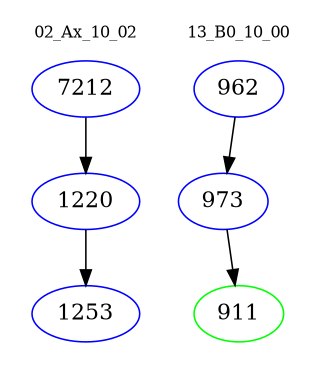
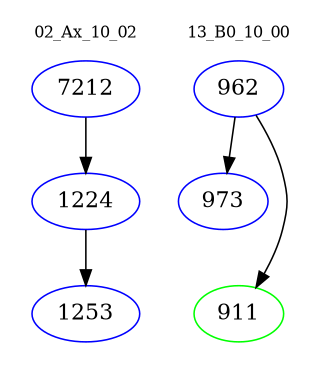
(86, 201) -> (86, 201)
(230, 249) -> (287, 193)
